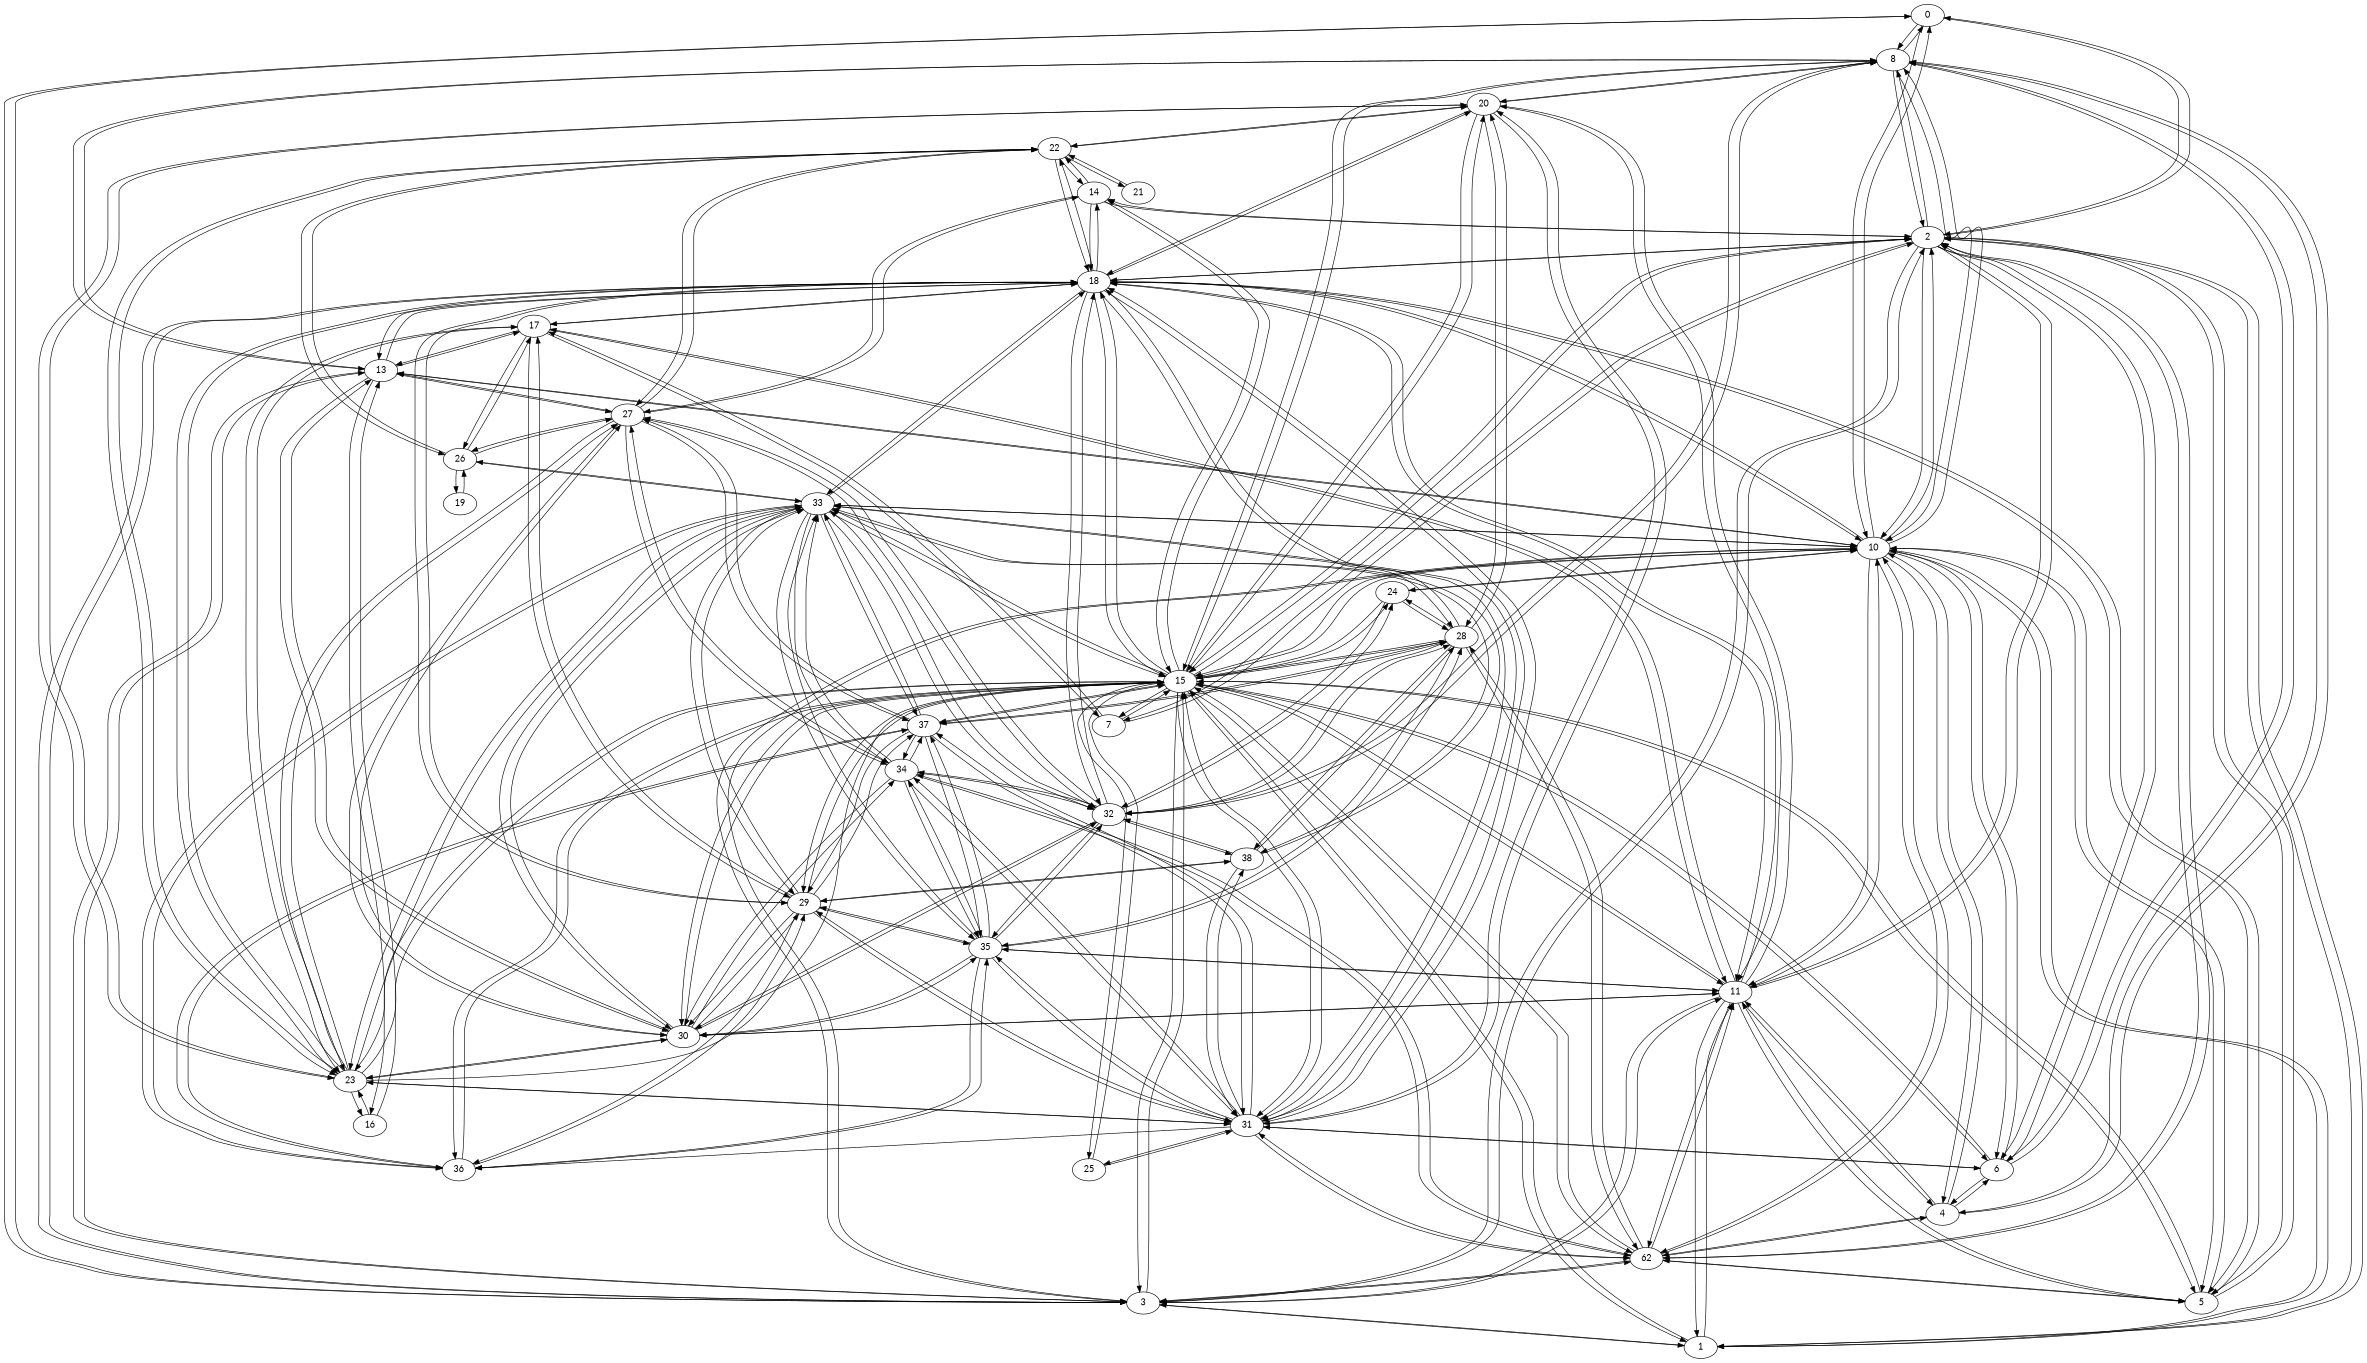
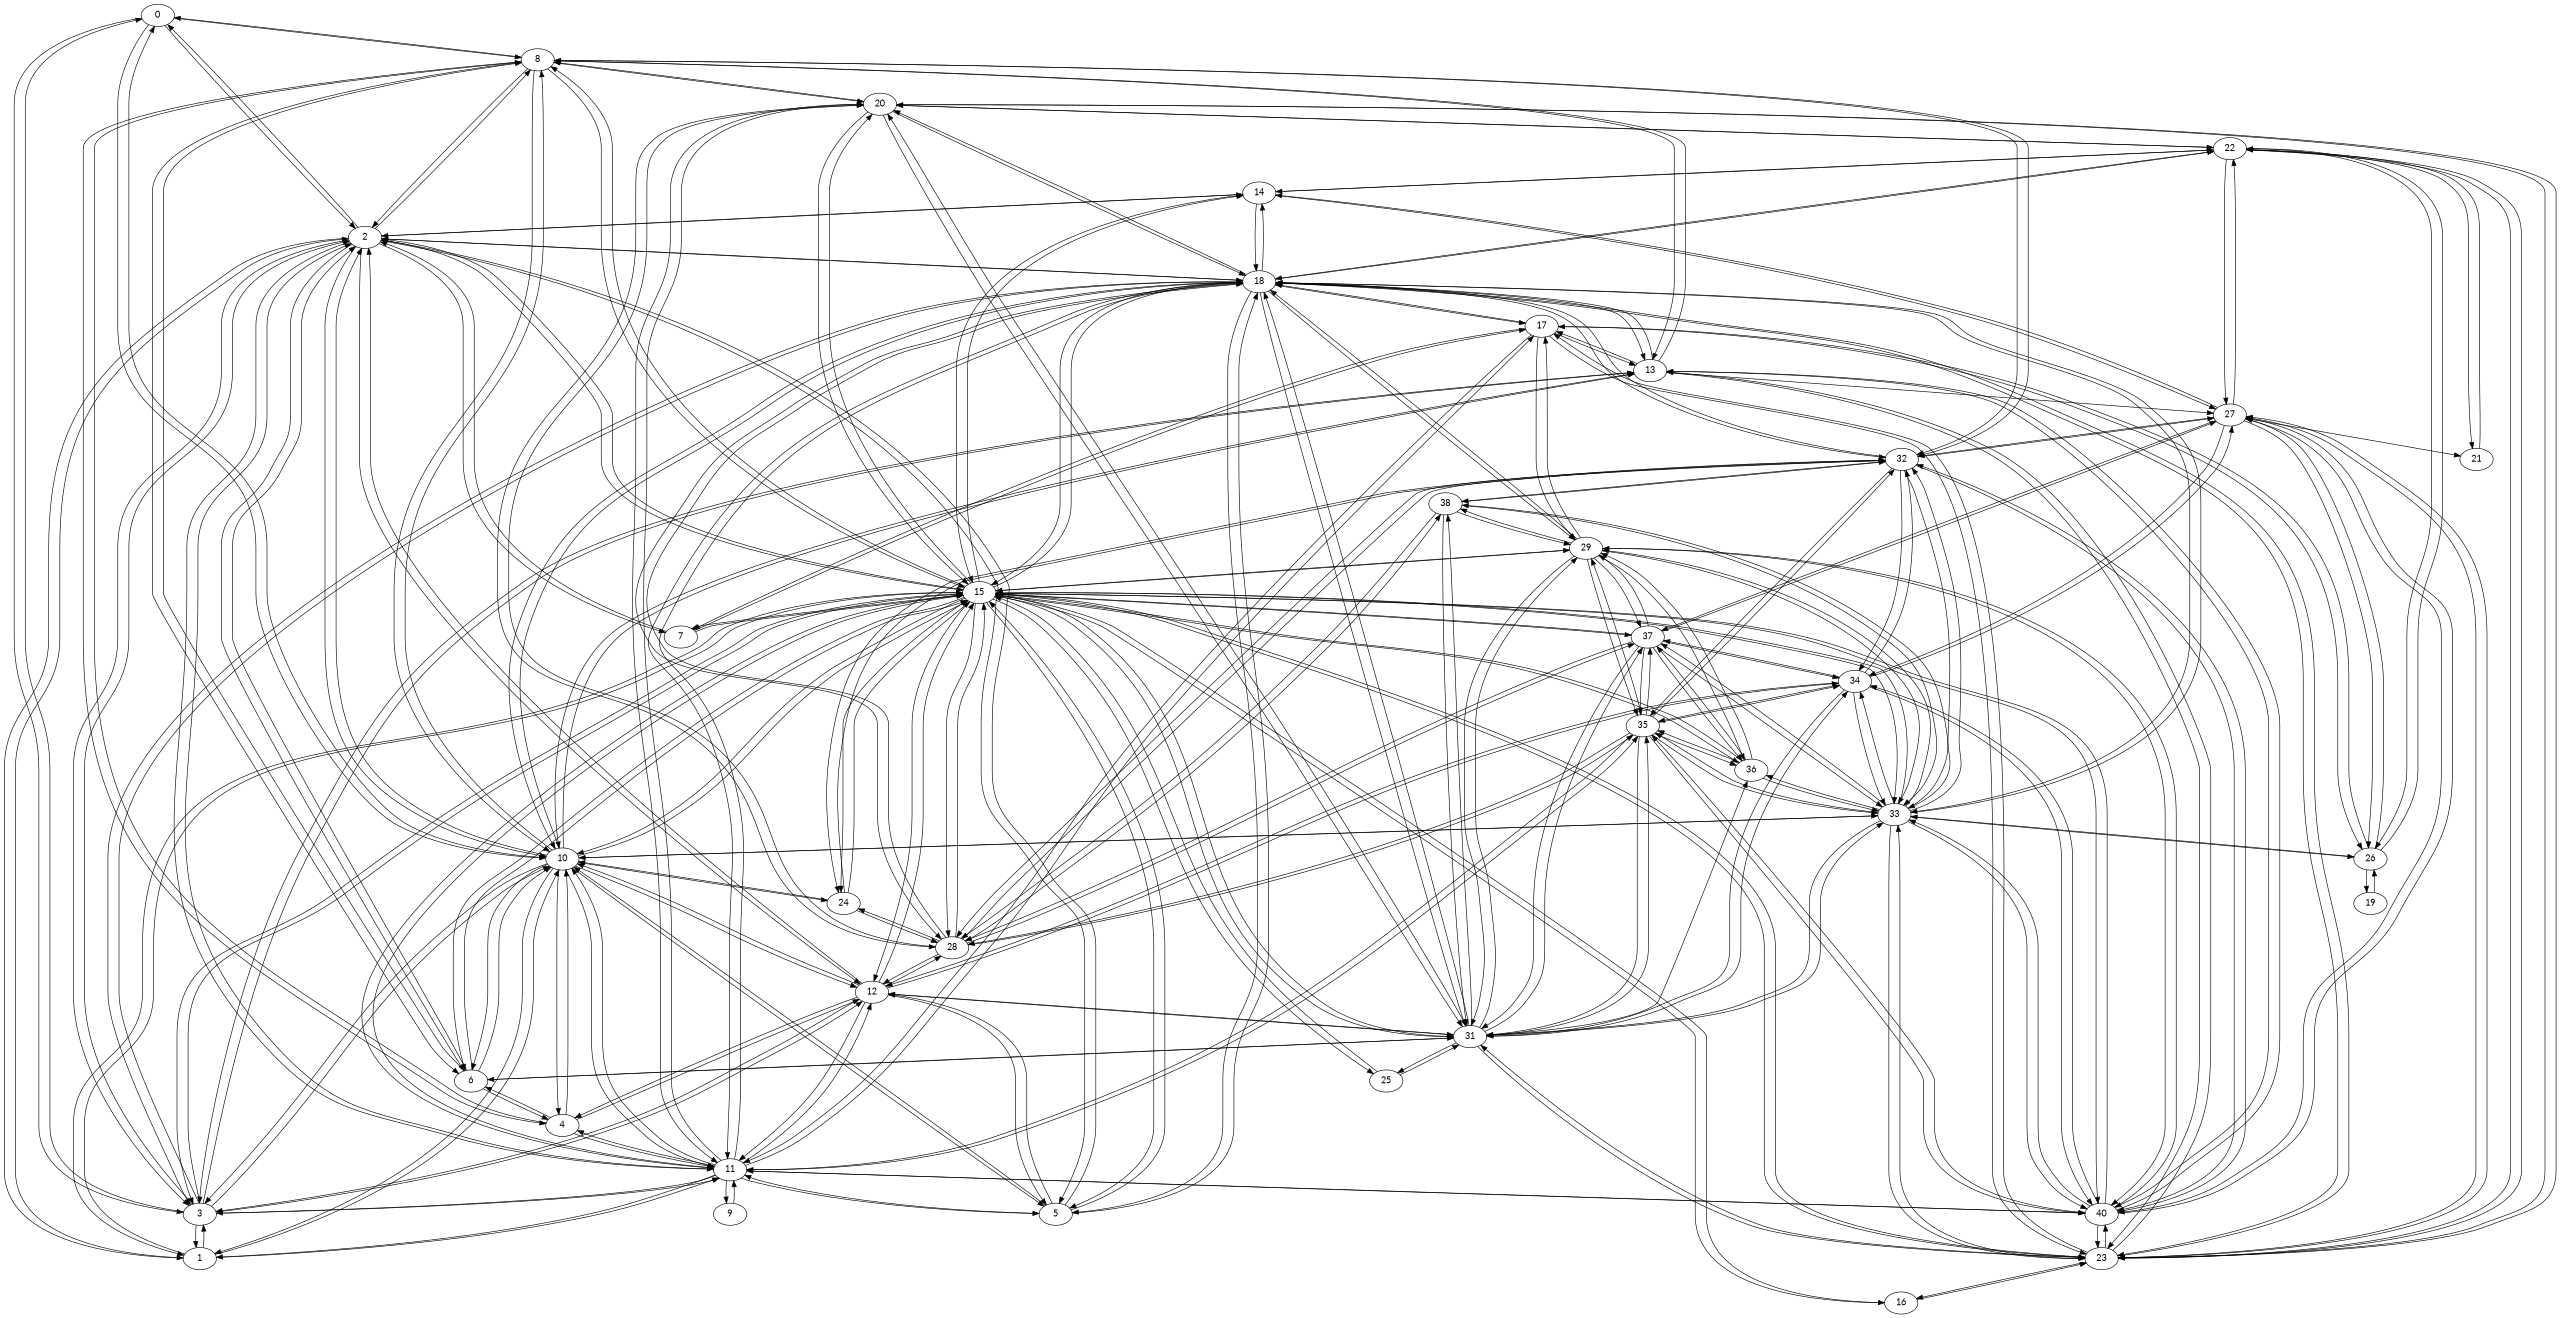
(508, 393) -> (2350, 437)
none -> (1671, 827)
(683, 1037) -> (2102, 1214)
none -> (730, 1214)
(1646, 1259) -> (872, 992)
